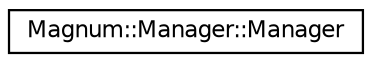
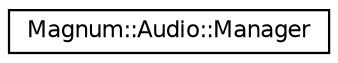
(186, 32) -> (169, 32)
